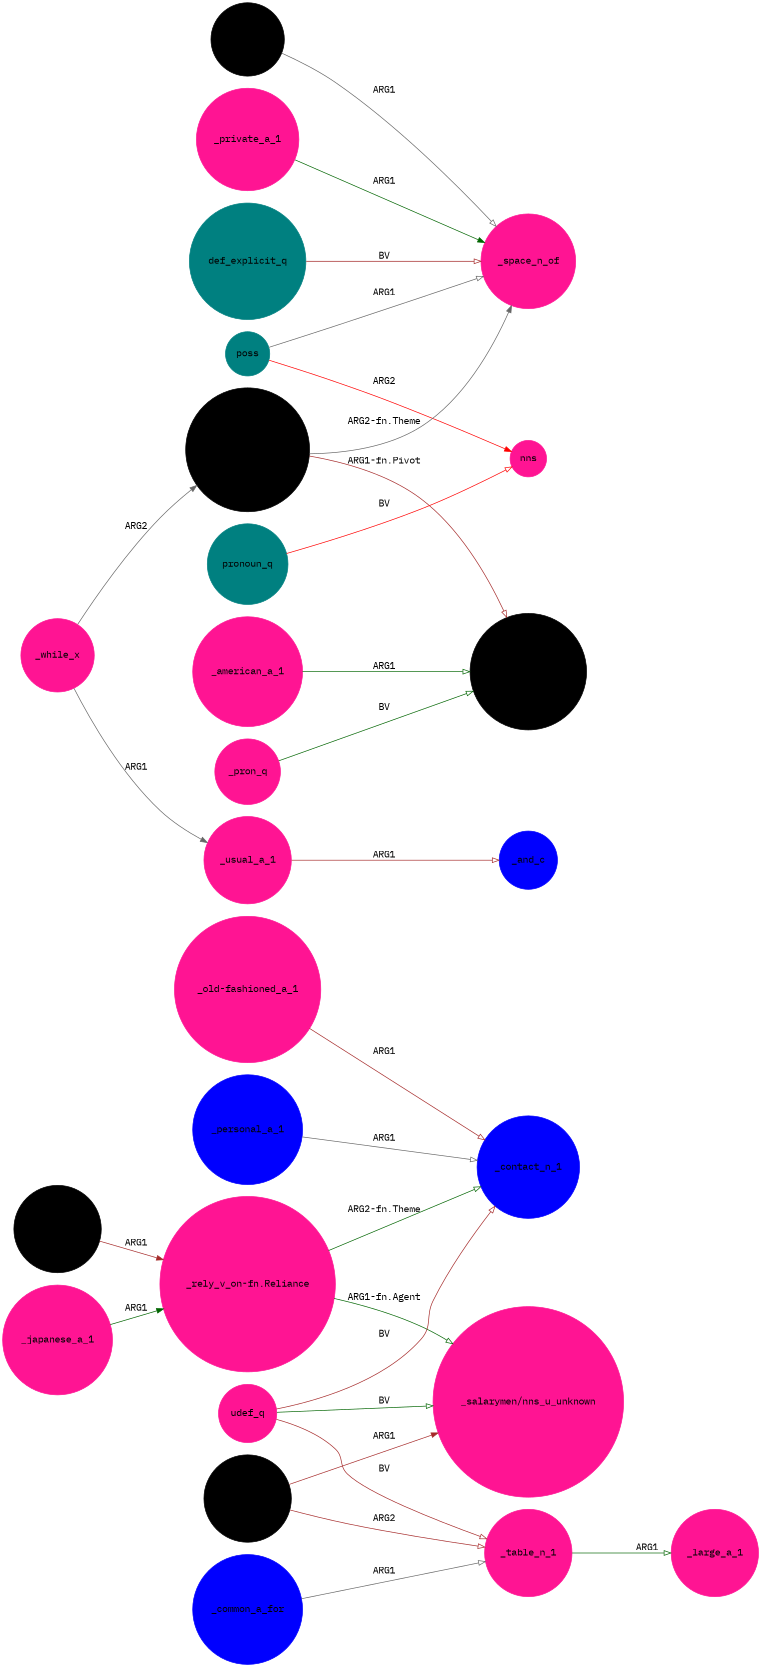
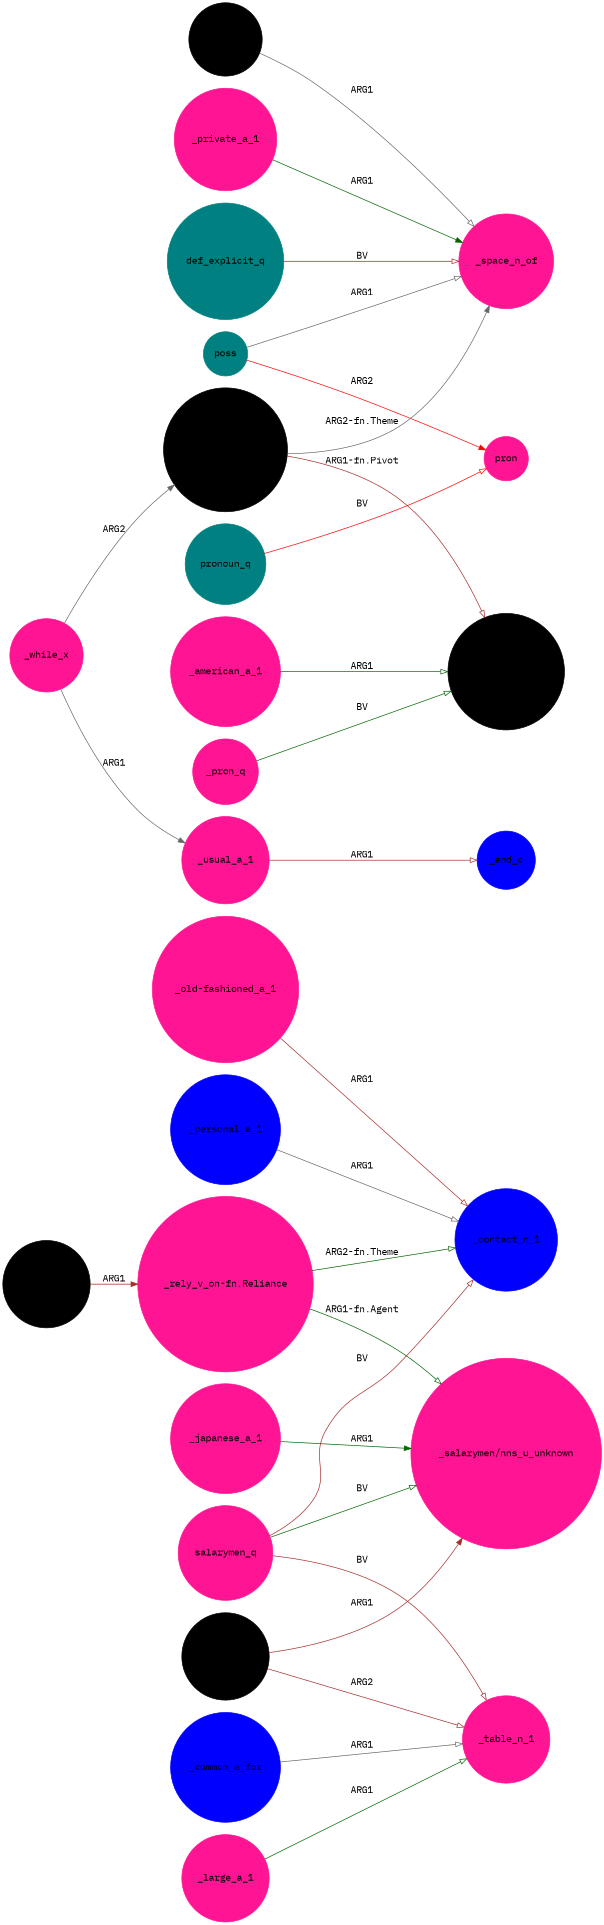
(528, 459) -> (506, 459)
(134, 1318) -> (342, 1445)
(248, 1413) -> (226, 1553)
(618, 1553) -> (363, 1810)
